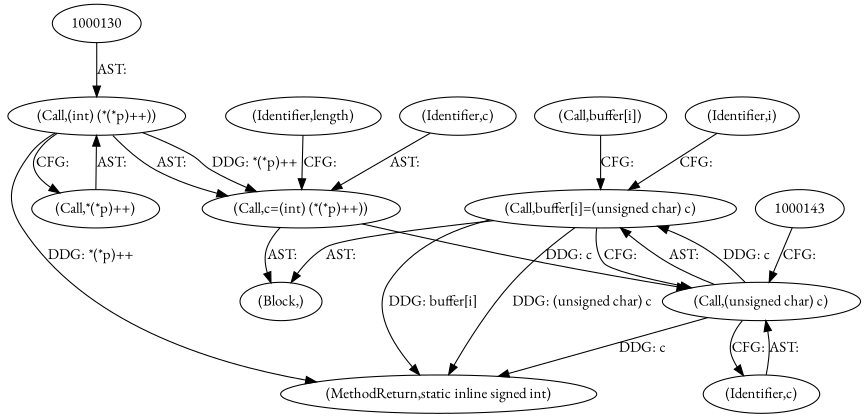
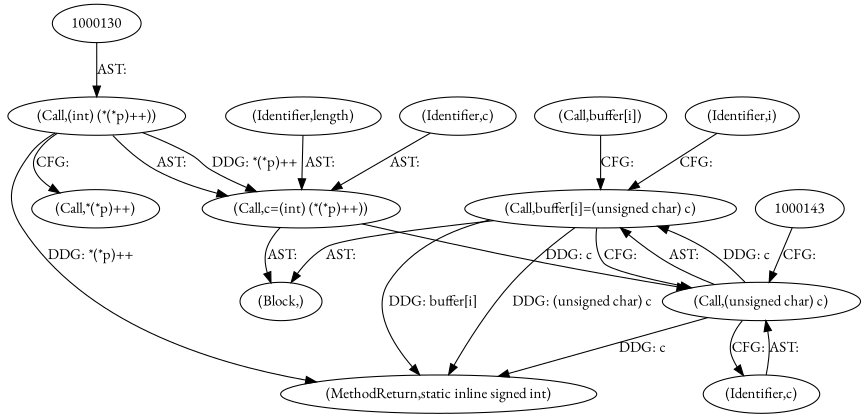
(322, 162) -> (322, 162)
(96, 168) -> none
